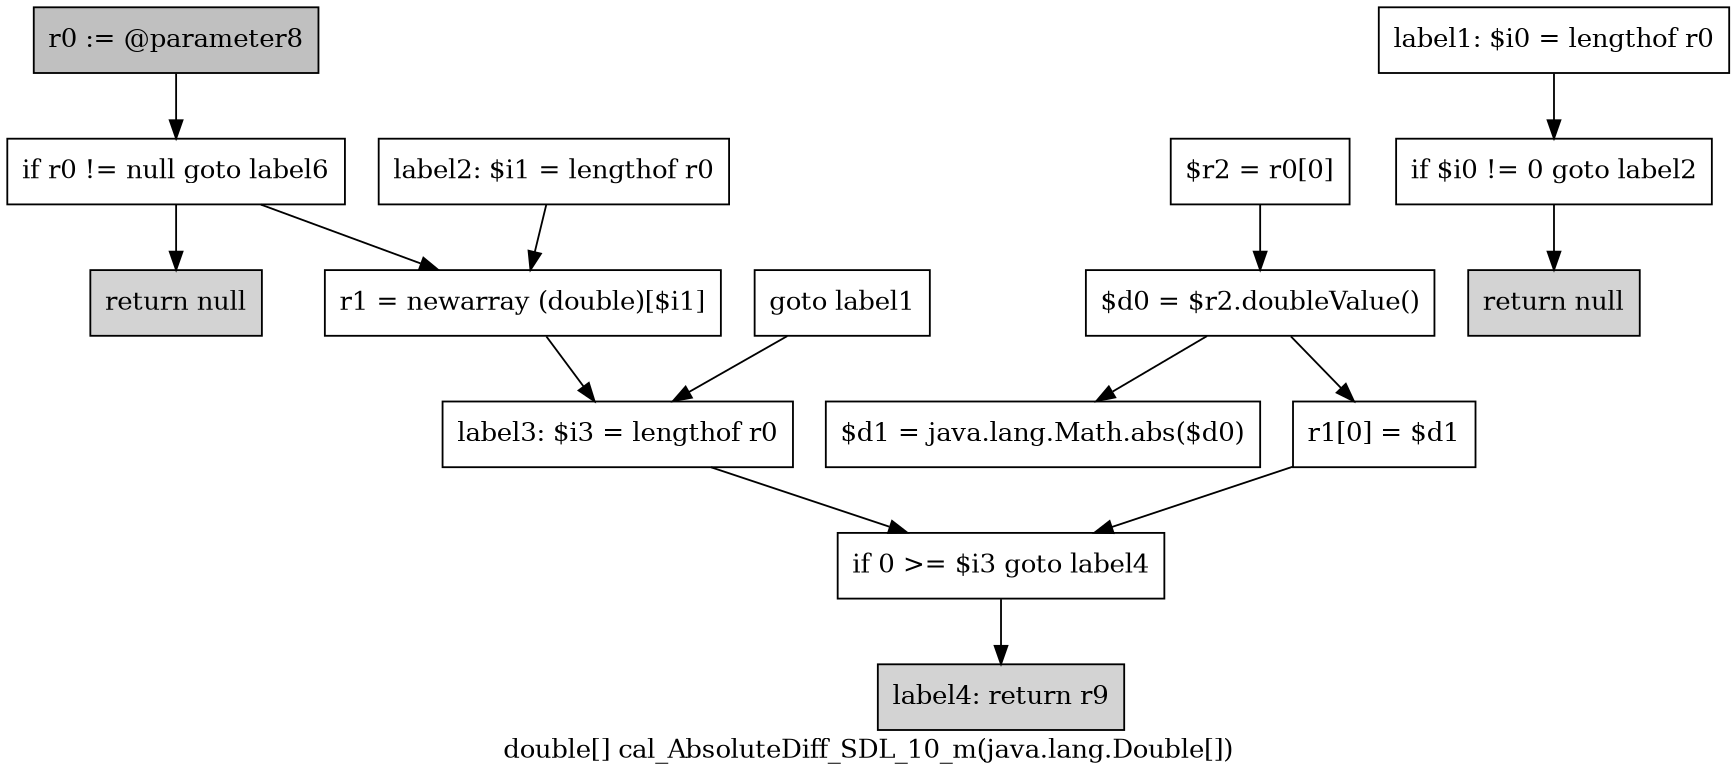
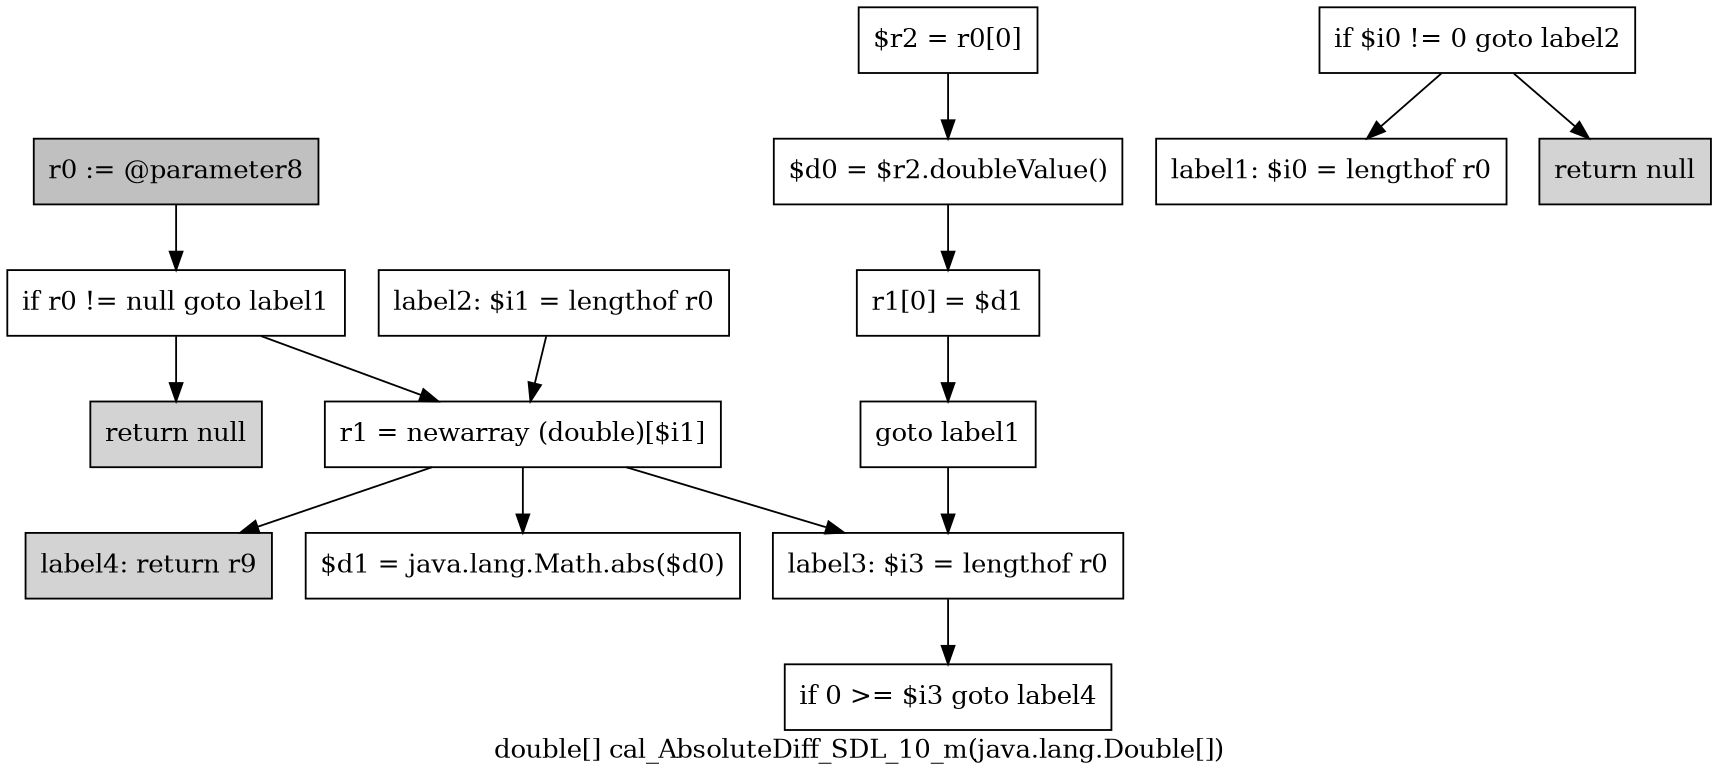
(1554, 97) -> (1411, 100)
(176, 172) -> (176, 303)
(1160, 364) -> (523, 491)
(1202, 497) -> (948, 360)
(1001, 622) -> (345, 497)
